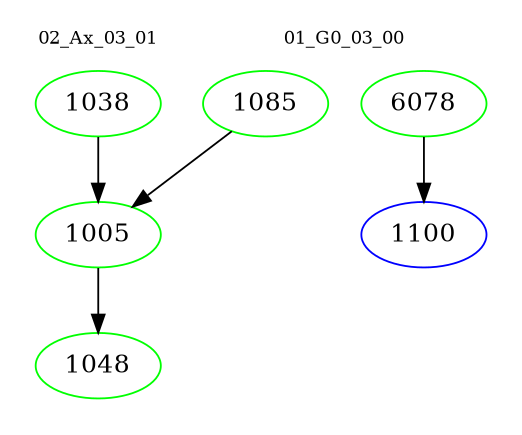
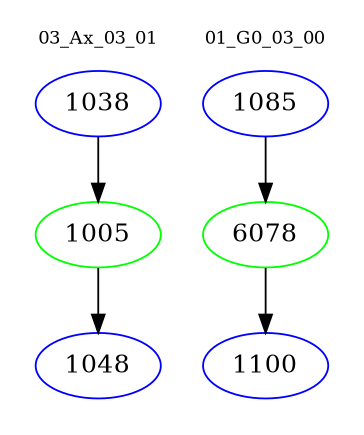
(98, 39) -> (98, 39)
(98, 104) -> (98, 104)
(266, 104) -> (266, 104)
(200, 155) -> (266, 160)
(98, 366) -> (98, 366)
